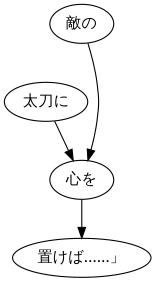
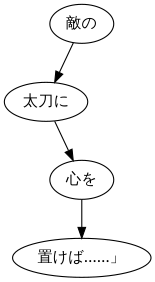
(98, 96) -> (66, 58)
